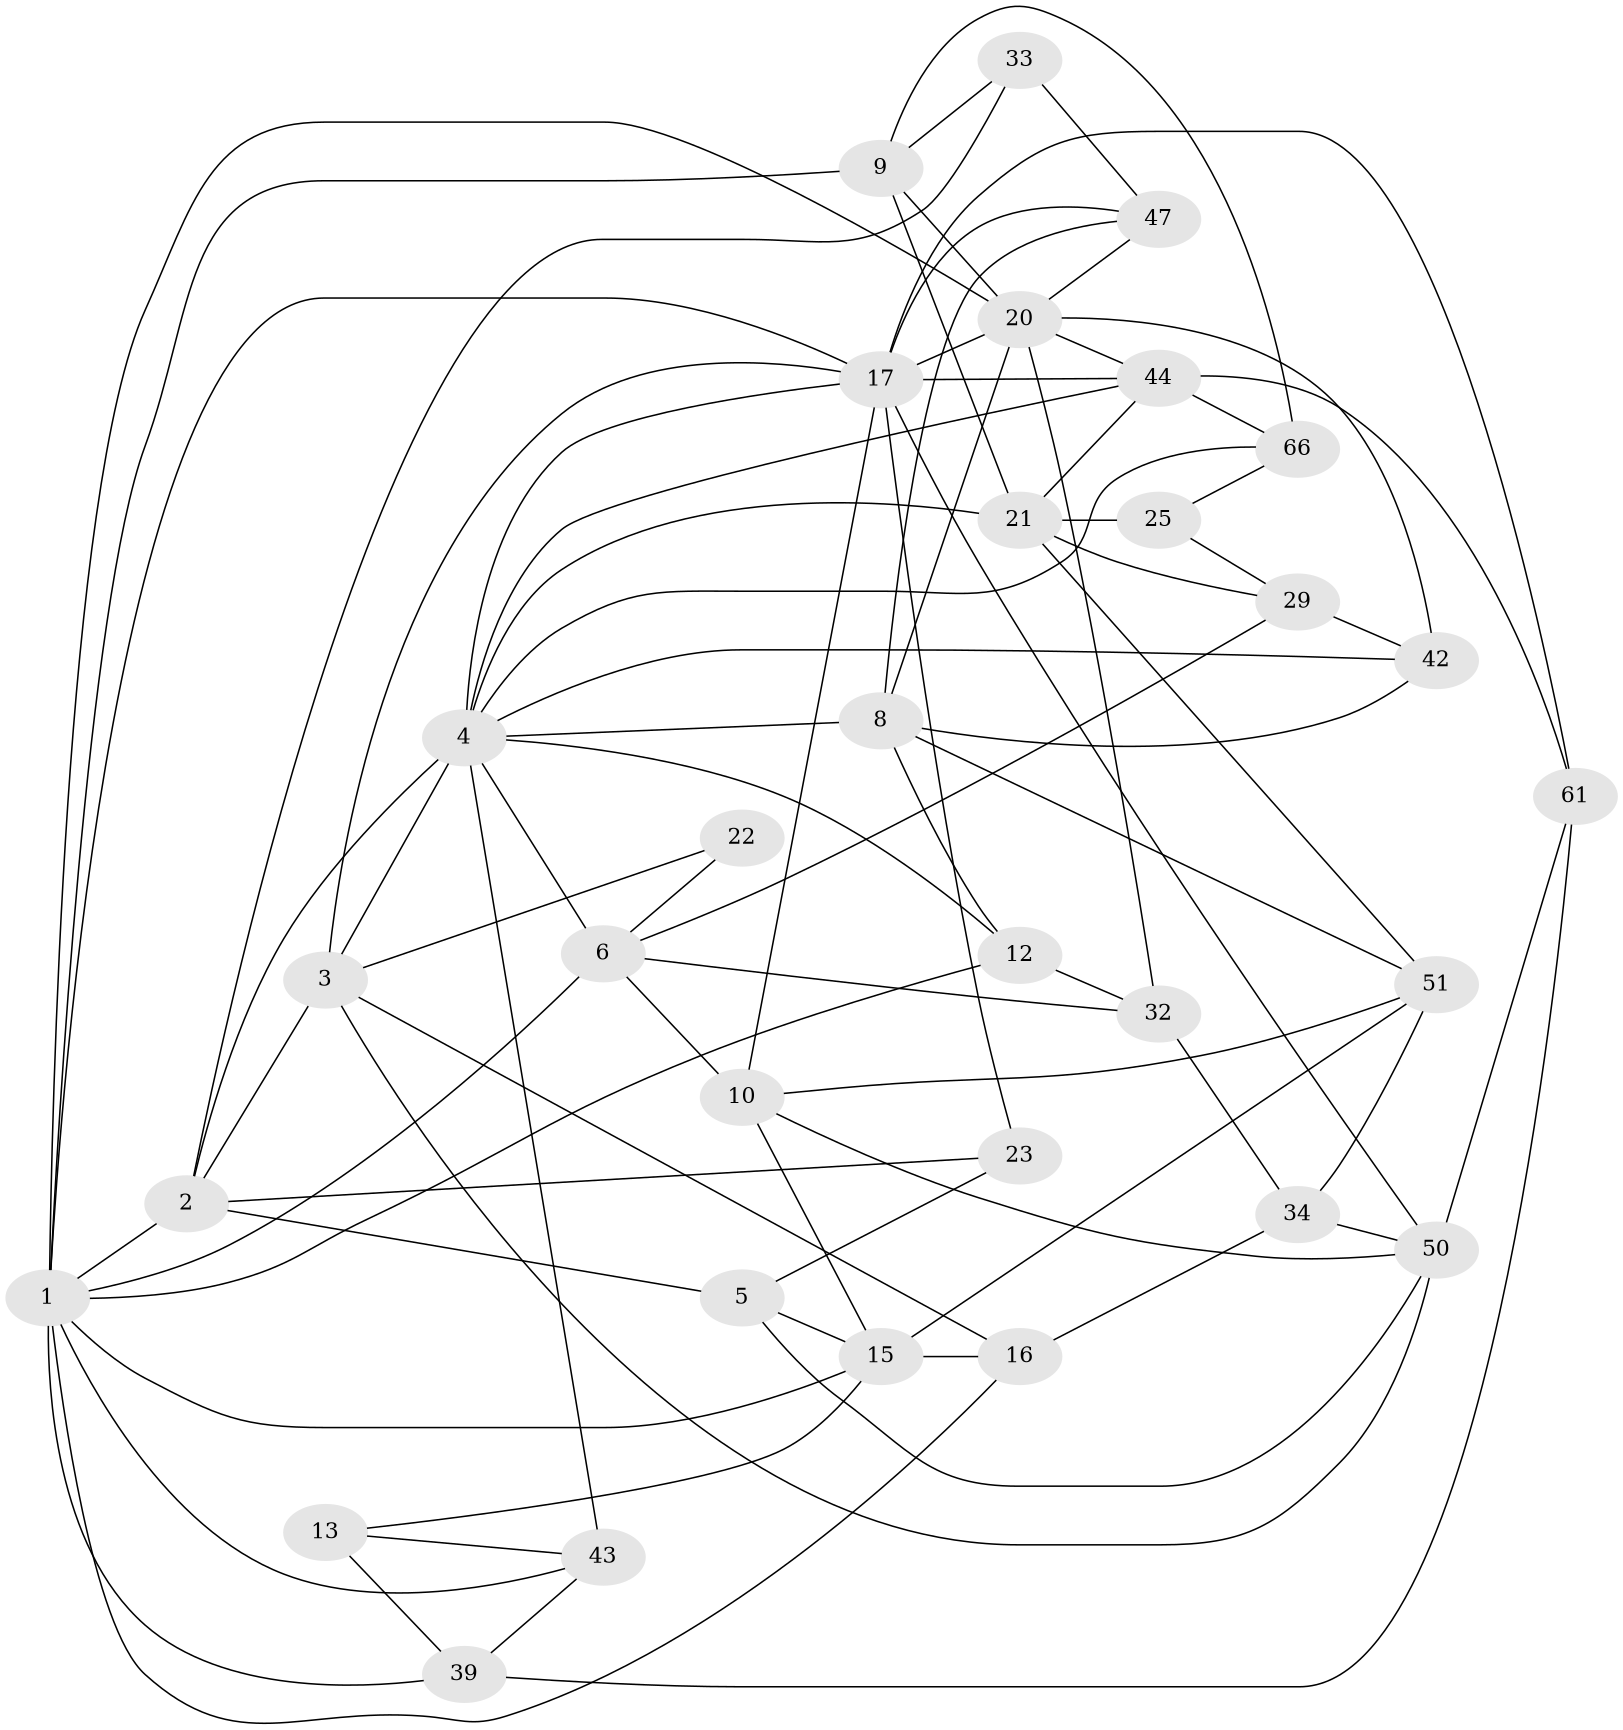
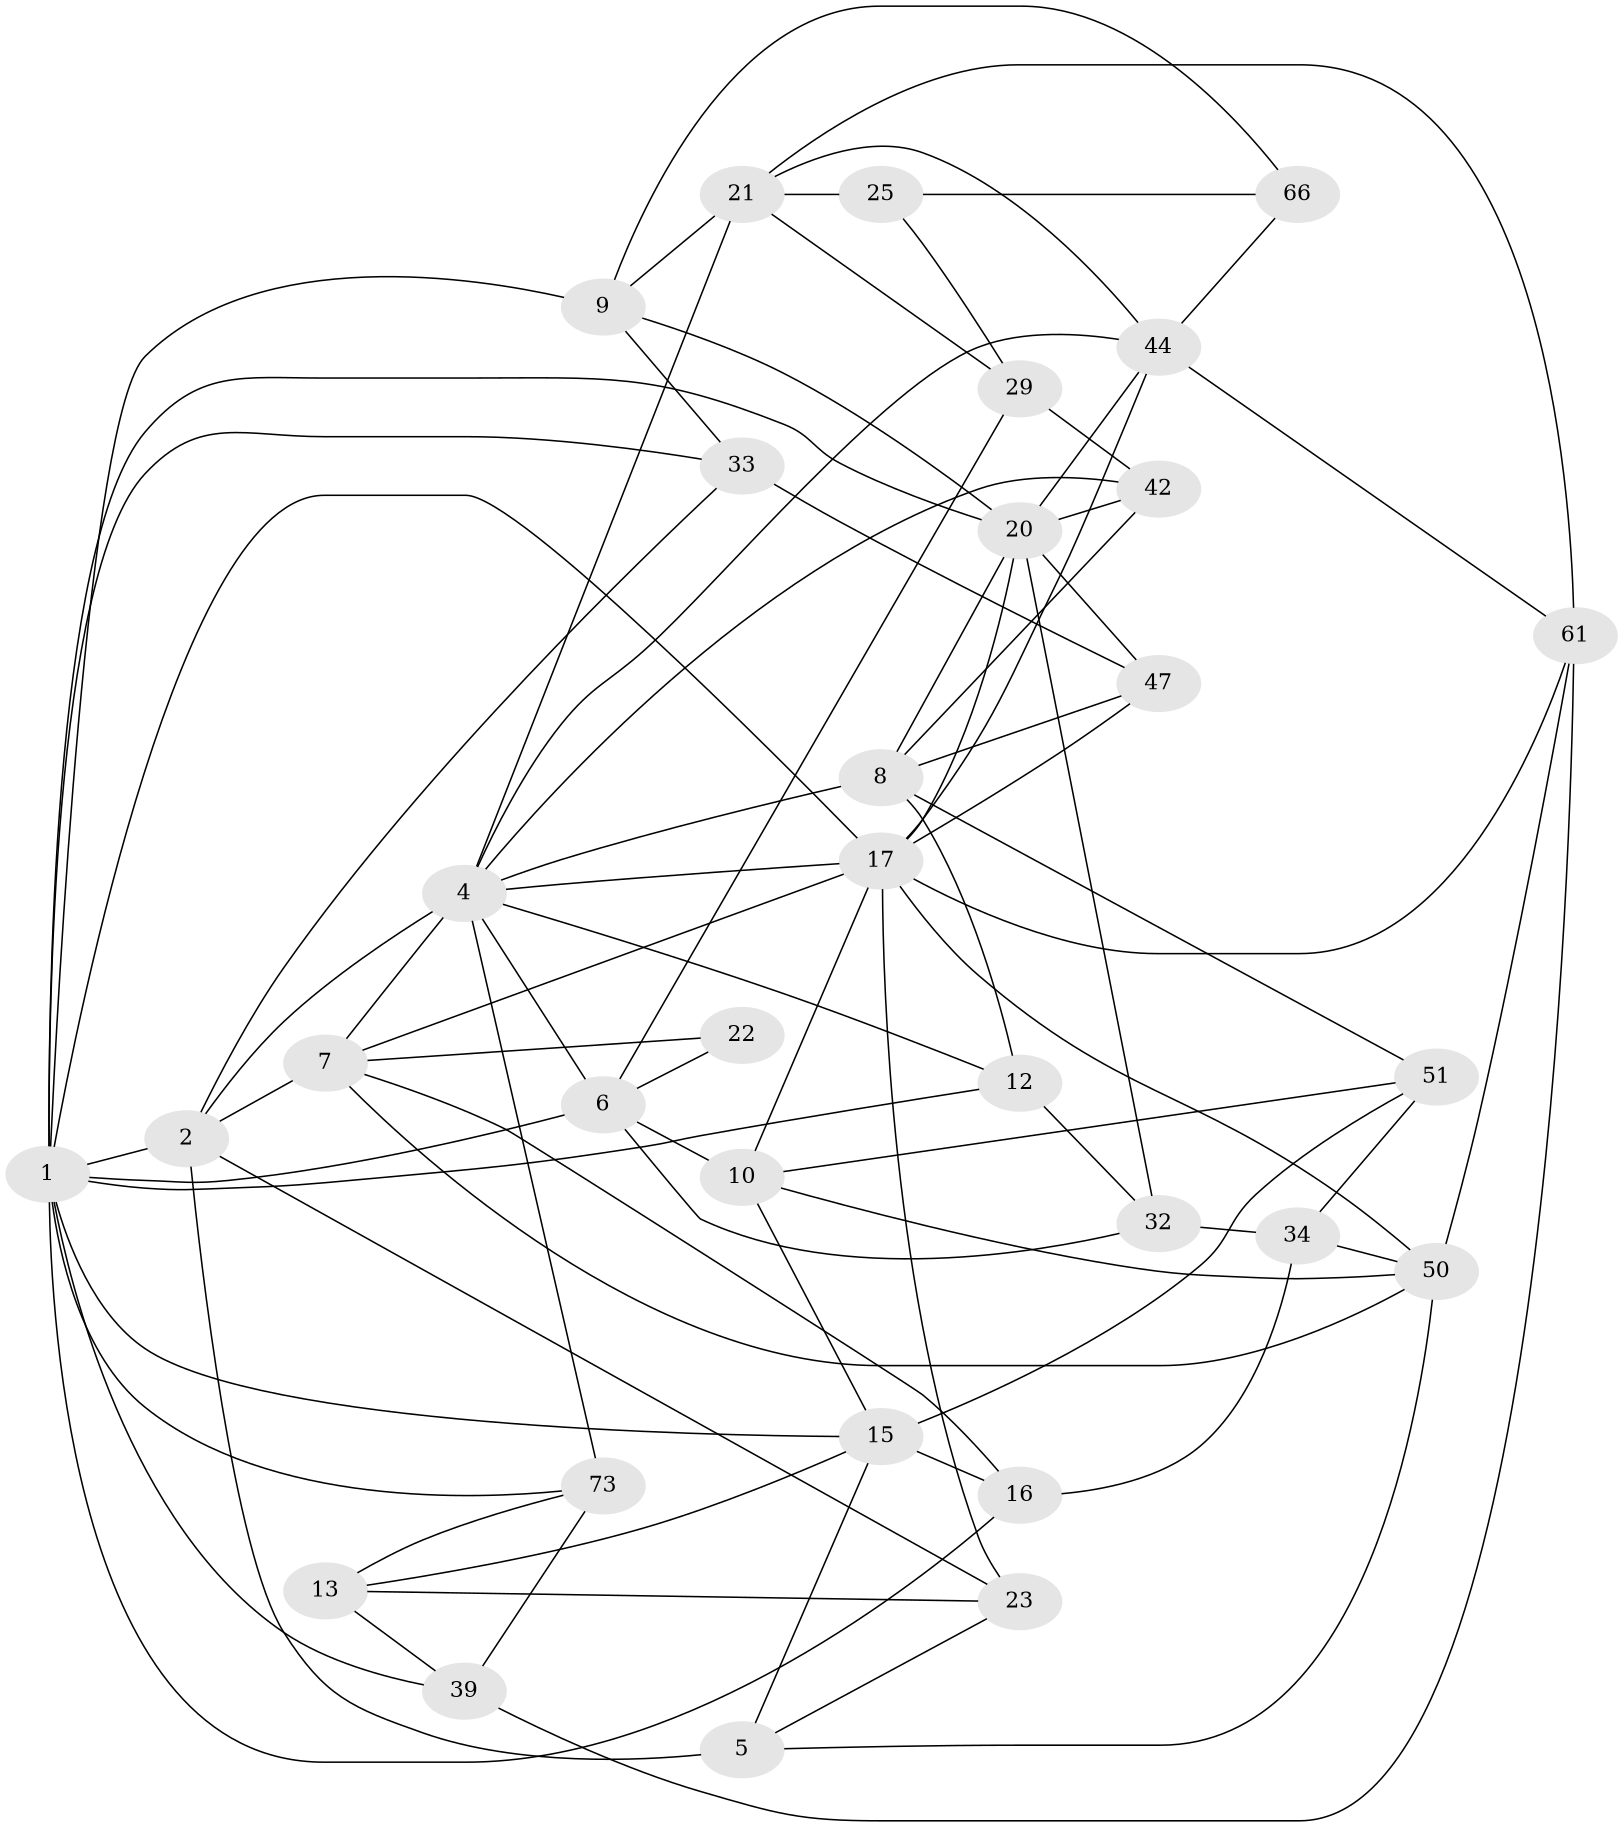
none -> (116, 524)
(876, 591) -> none
(1228, 752) -> (1351, 77)
(326, 980) -> (326, 1063)
(603, 1557) -> (603, 1486)
none -> (673, 1596)
